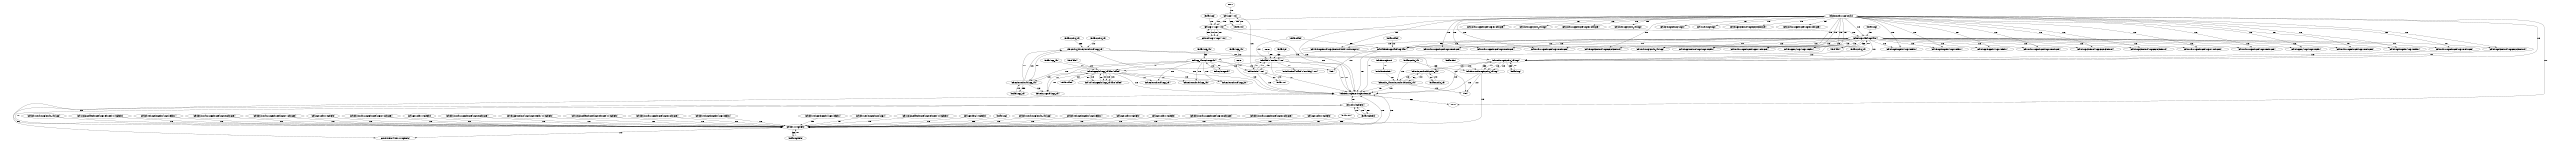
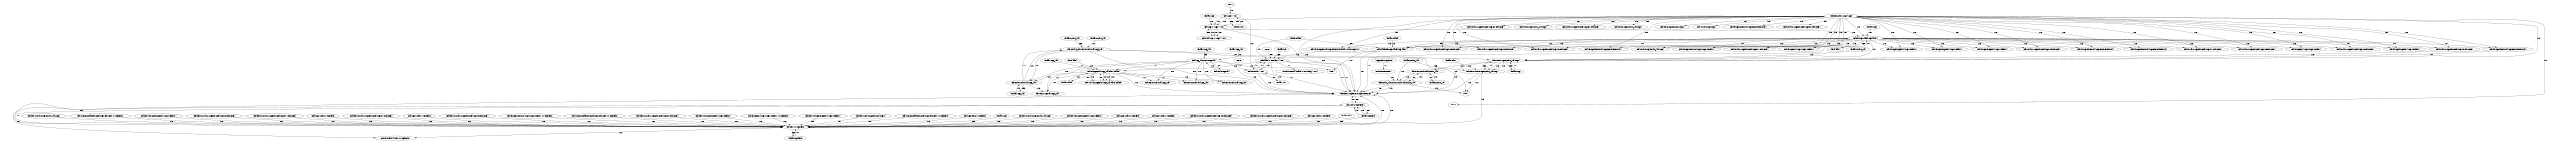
(1841, 16) -> (1841, 16)
(1384, 60) -> (1384, 60)
(1408, 100) -> (1356, 99)
none -> (768, 116)
